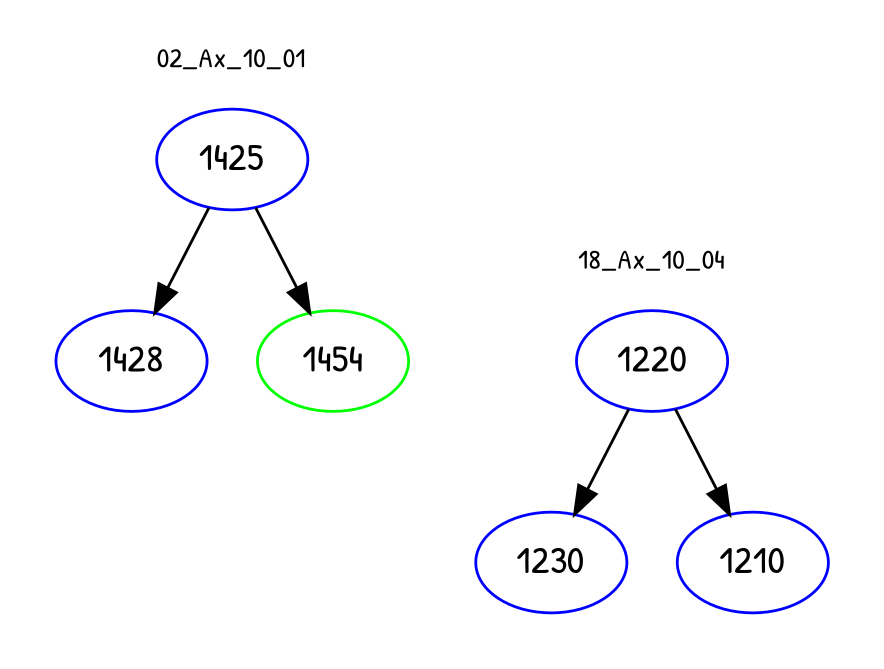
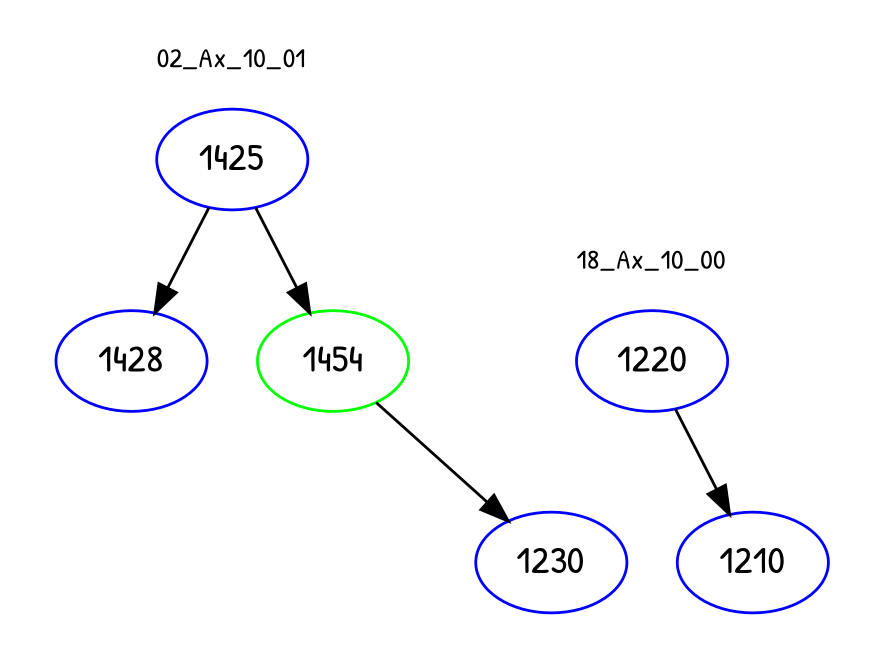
(652, 262) -> (652, 262)
(608, 449) -> (432, 452)
